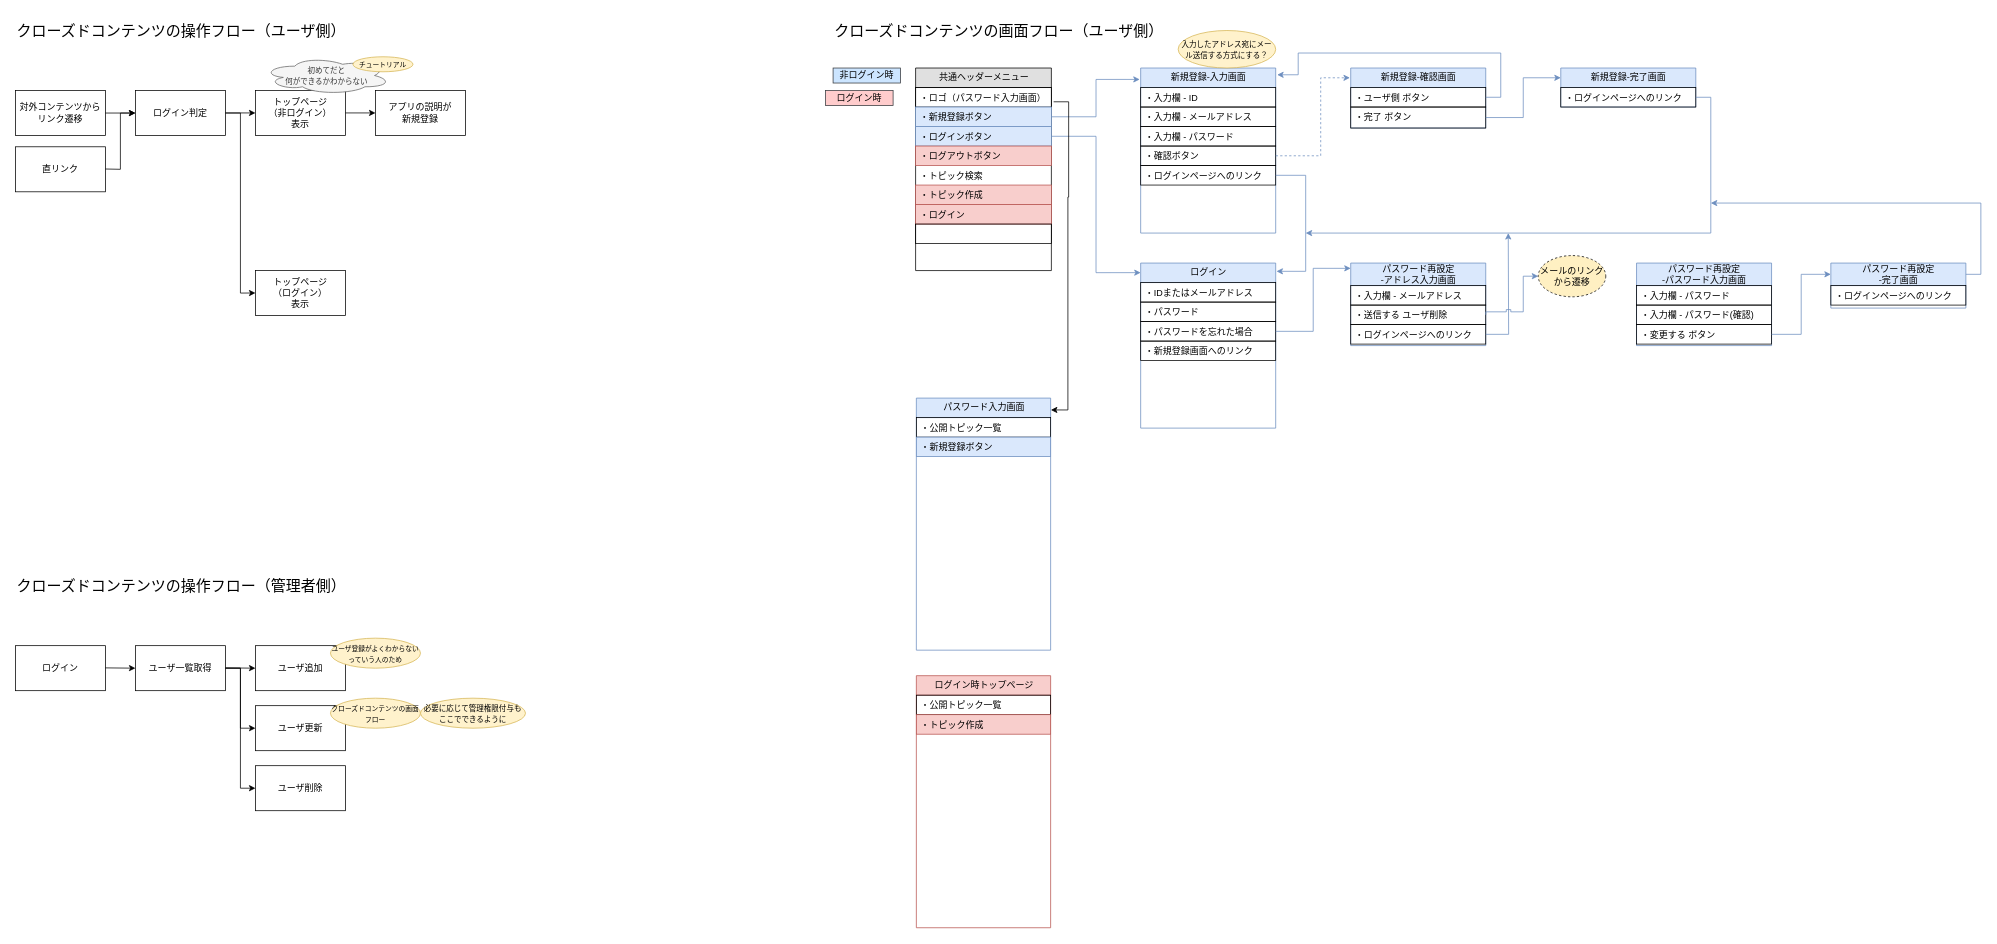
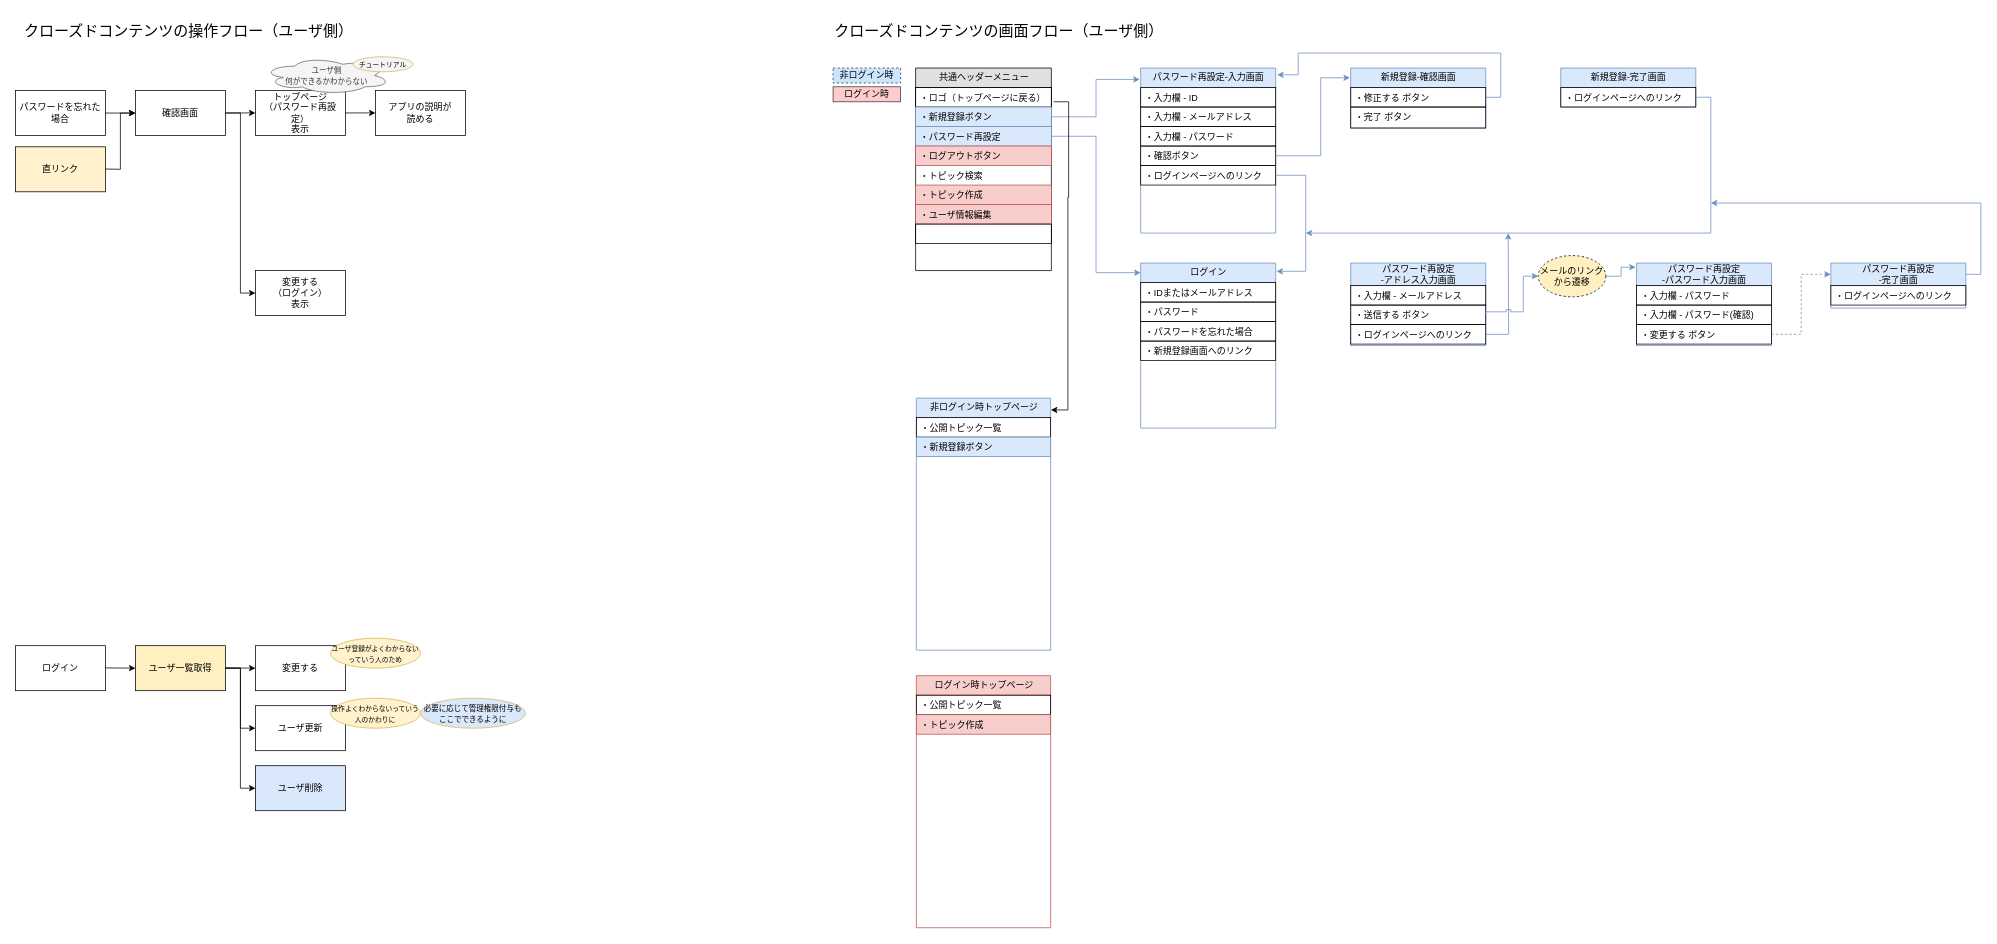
(188, 30) -> (195, 30)
(1227, 49) -> none
(383, 64) -> (383, 64)
(327, 75) -> (327, 75)
(867, 75) -> (867, 75)
(1208, 78) -> (1208, 78)
(859, 98) -> (867, 94)
(983, 98) -> (983, 98)
(1392, 98) -> (1392, 98)
(1523, 100) -> none
(60, 113) -> (60, 113)
(180, 113) -> (180, 113)
(300, 113) -> (300, 113)
(420, 113) -> (420, 113)
(1320, 127) -> (1320, 127)
(956, 137) -> (960, 137)
(60, 169) -> (60, 169)
(942, 215) -> (956, 215)
none -> (1621, 275)
(300, 293) -> (300, 293)
(1313, 302) -> none
(1801, 307) -> (1801, 307)
(1401, 316) -> (1392, 316)
(984, 408) -> (984, 408)
(188, 585) -> none
(180, 668) -> (180, 668)
(300, 668) -> (300, 668)
(375, 713) -> (375, 713)
(473, 713) -> (473, 713)
(300, 788) -> (300, 788)
